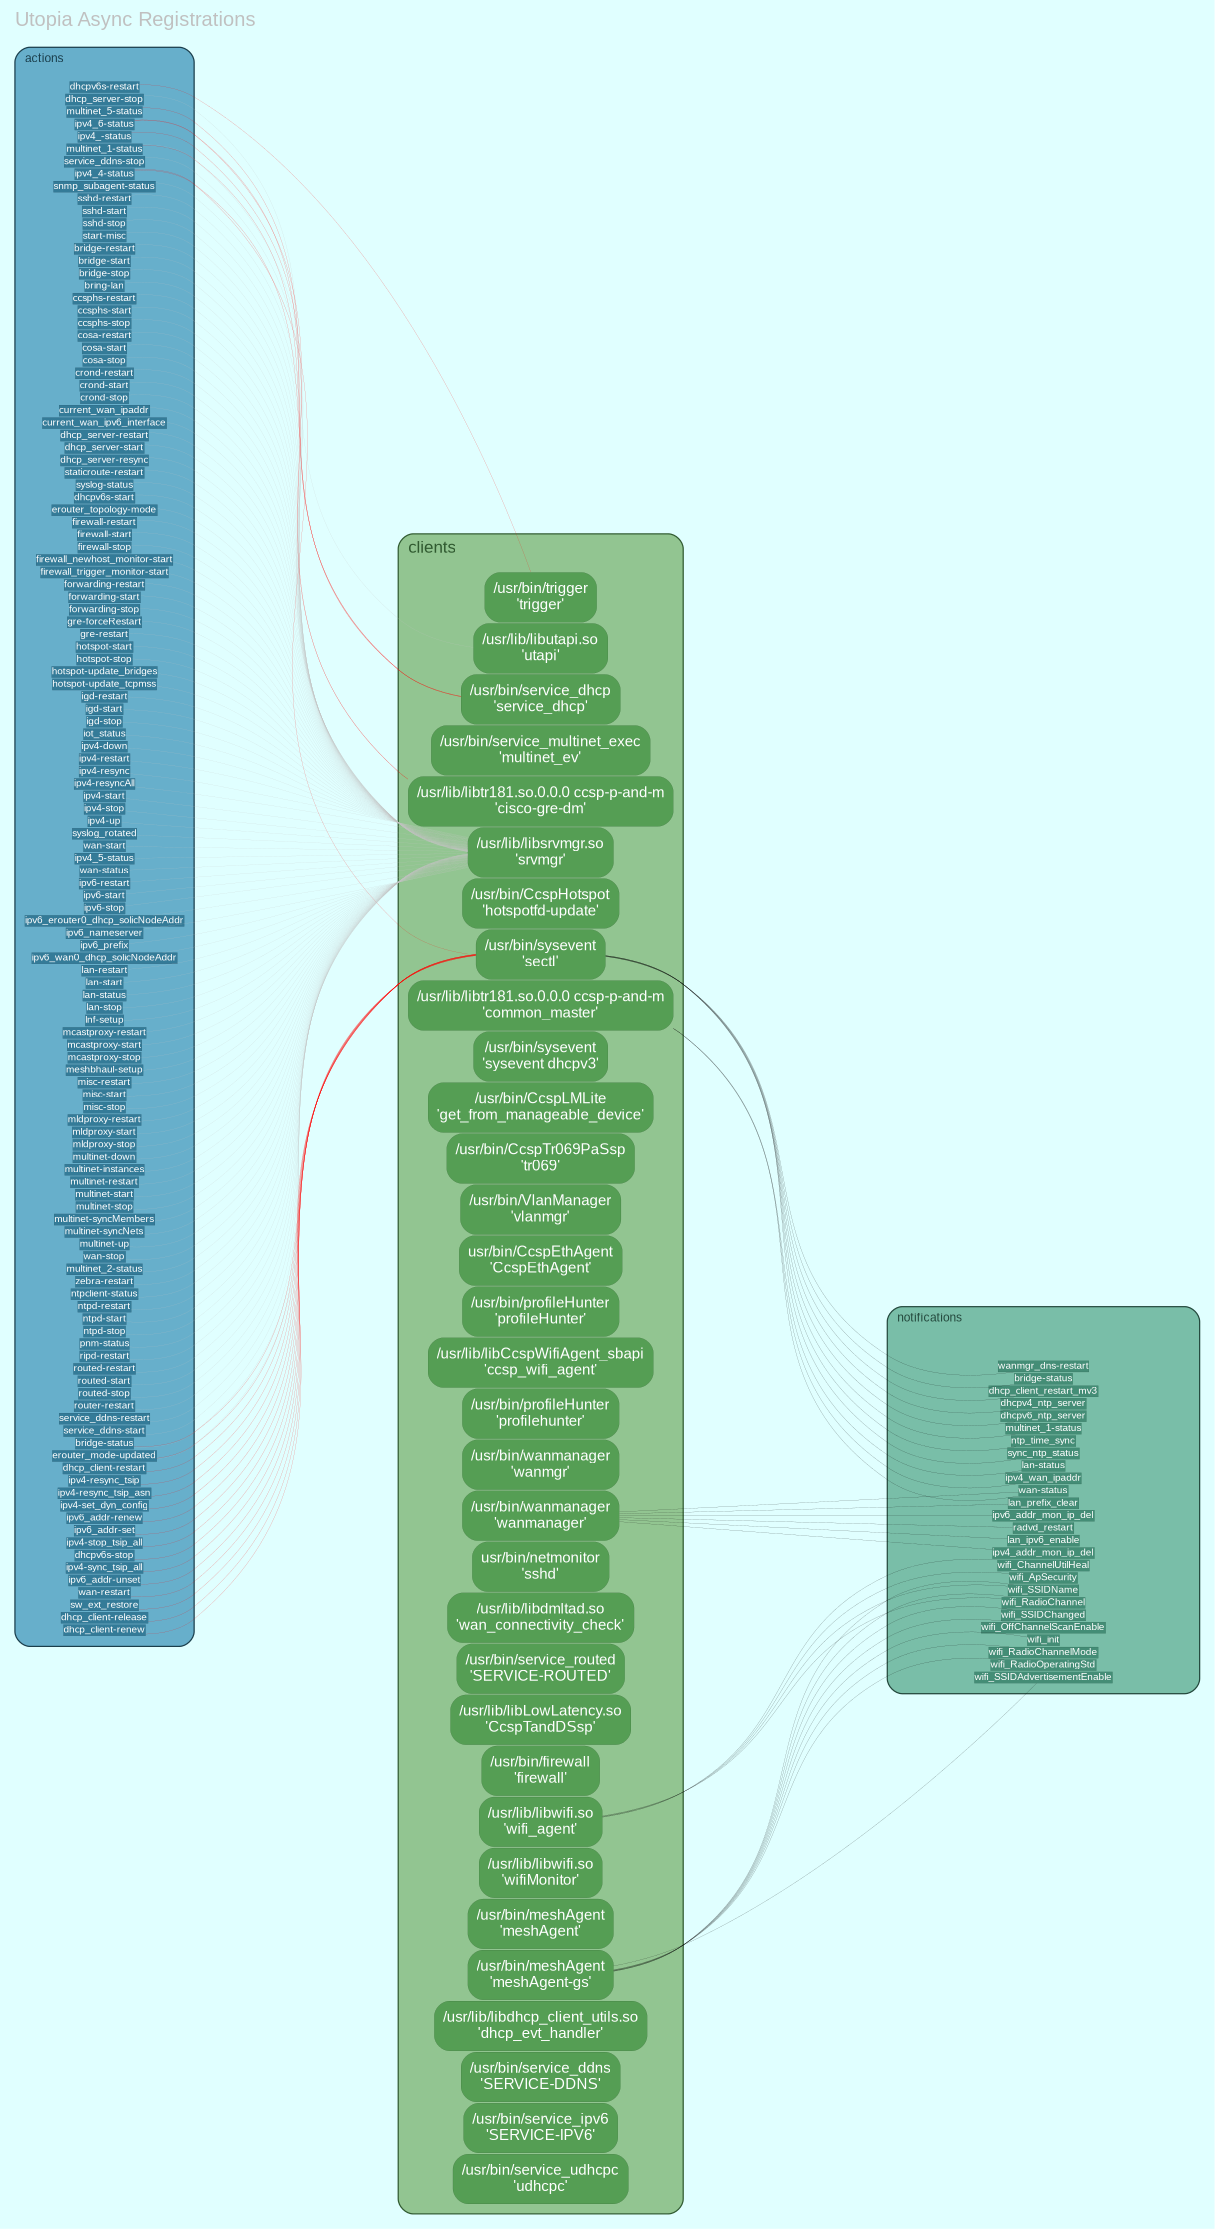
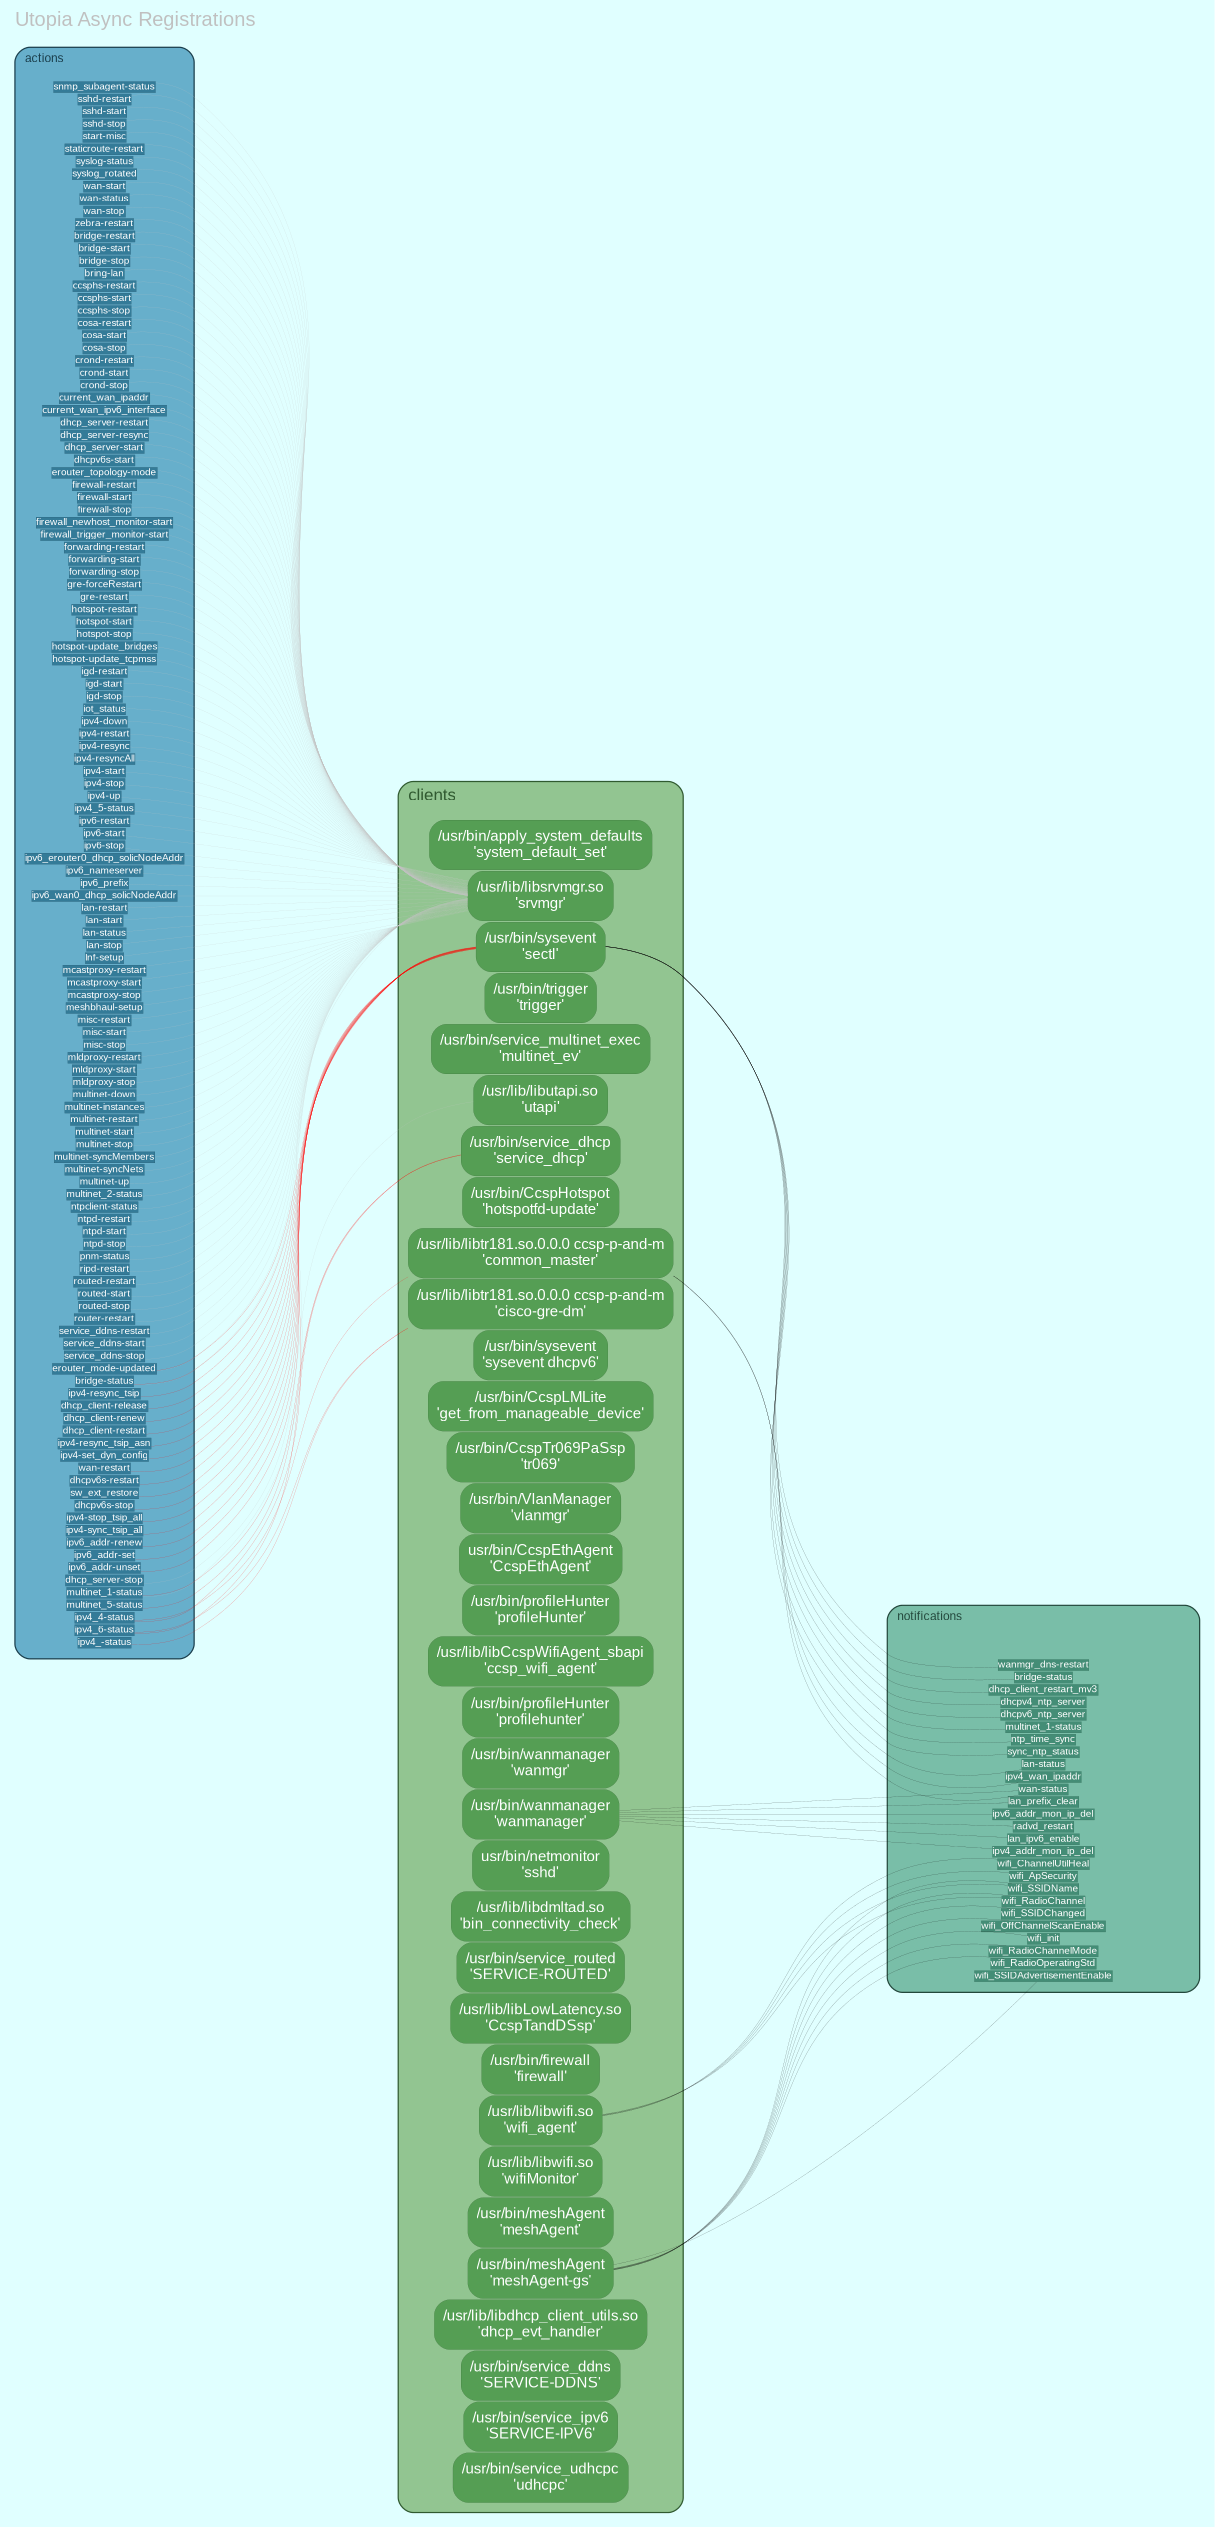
(383, 284) -> (300, 1212)
(299, 428) -> (304, 1426)
none -> (105, 610)
none -> (541, 845)
(541, 1057) -> (541, 1355)
(541, 1618) -> (541, 1916)
